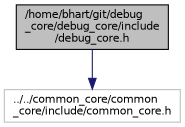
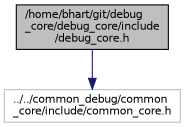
(92, 106) -> (92, 106)
